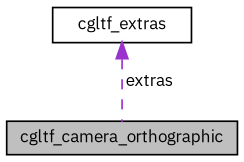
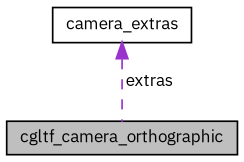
(122, 25) -> (122, 25)
